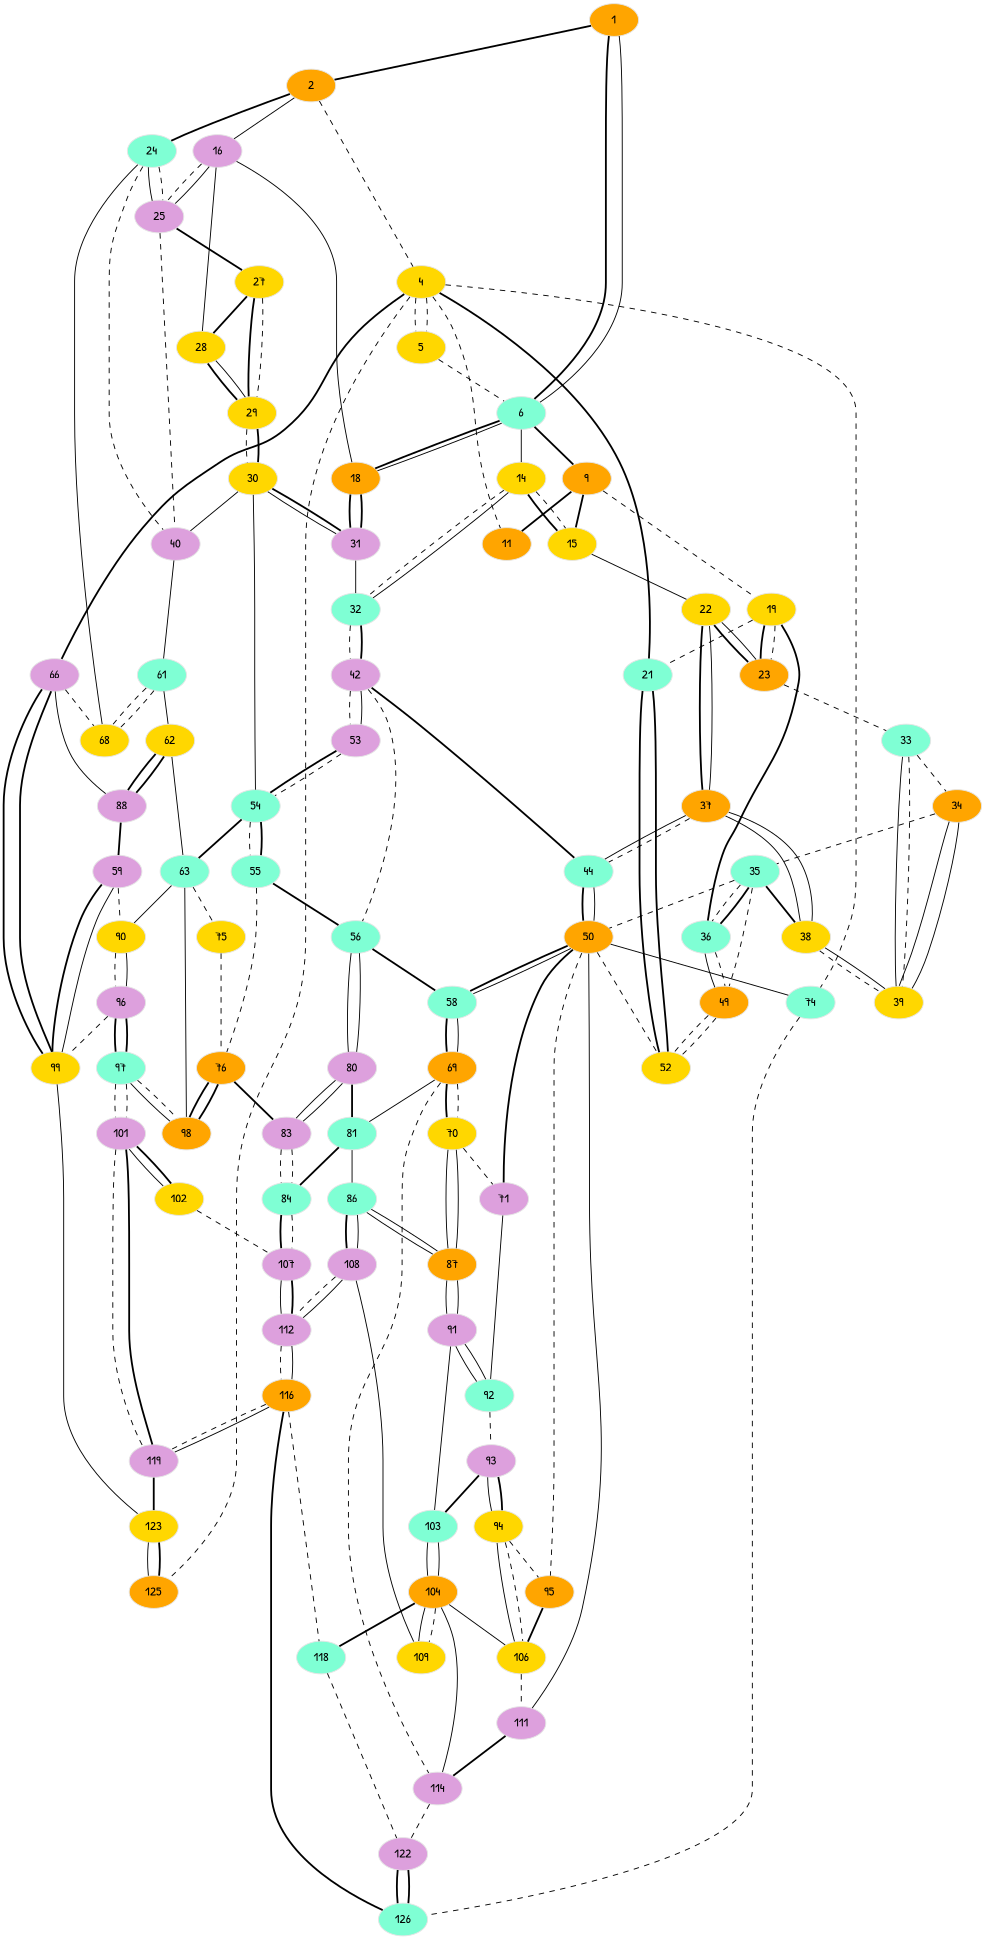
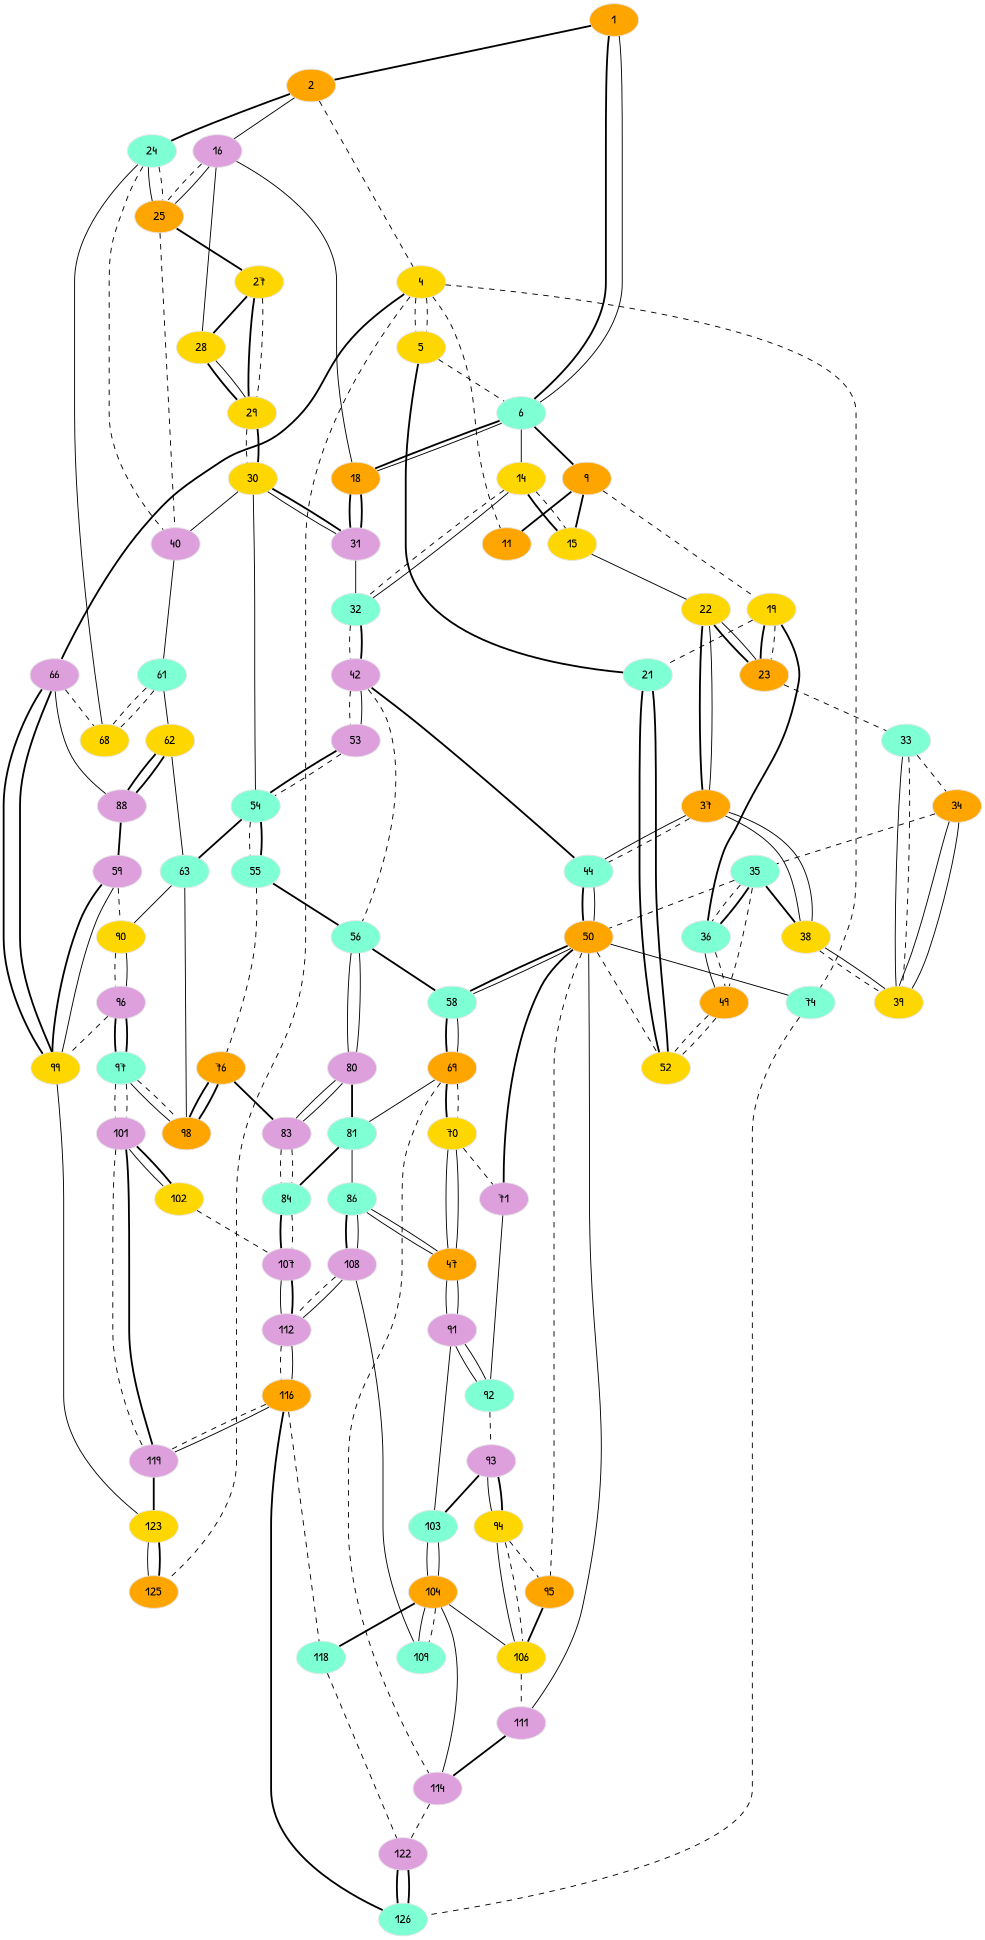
(159, 217) -> (159, 217)
(607, 441) -> (419, 588)
(221, 937) -> none
(452, 1265) -> (452, 1265)
(421, 1658) -> (421, 1658)
